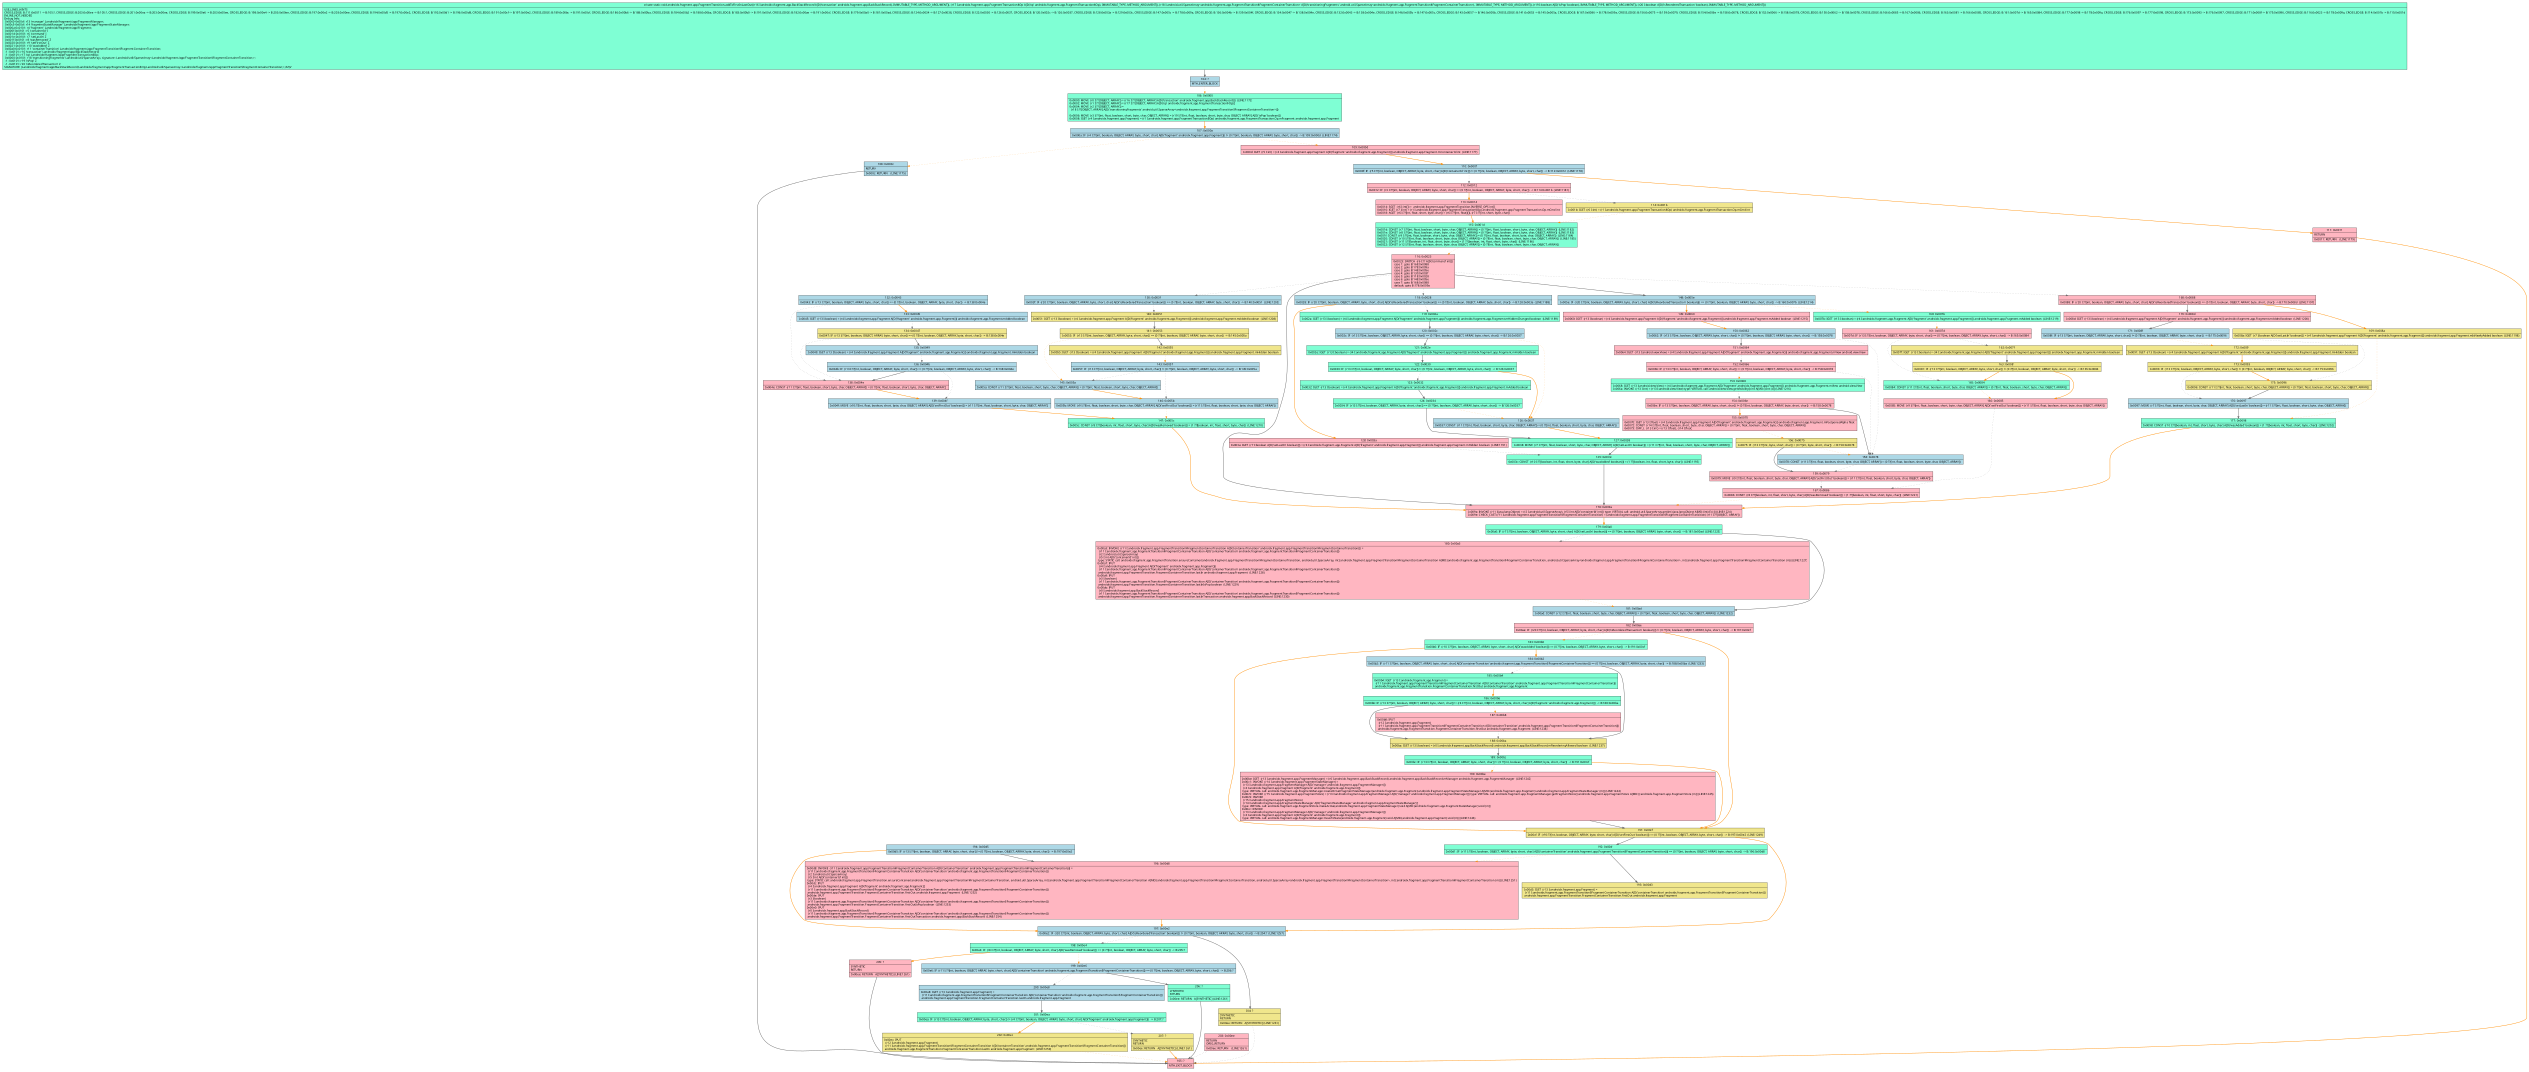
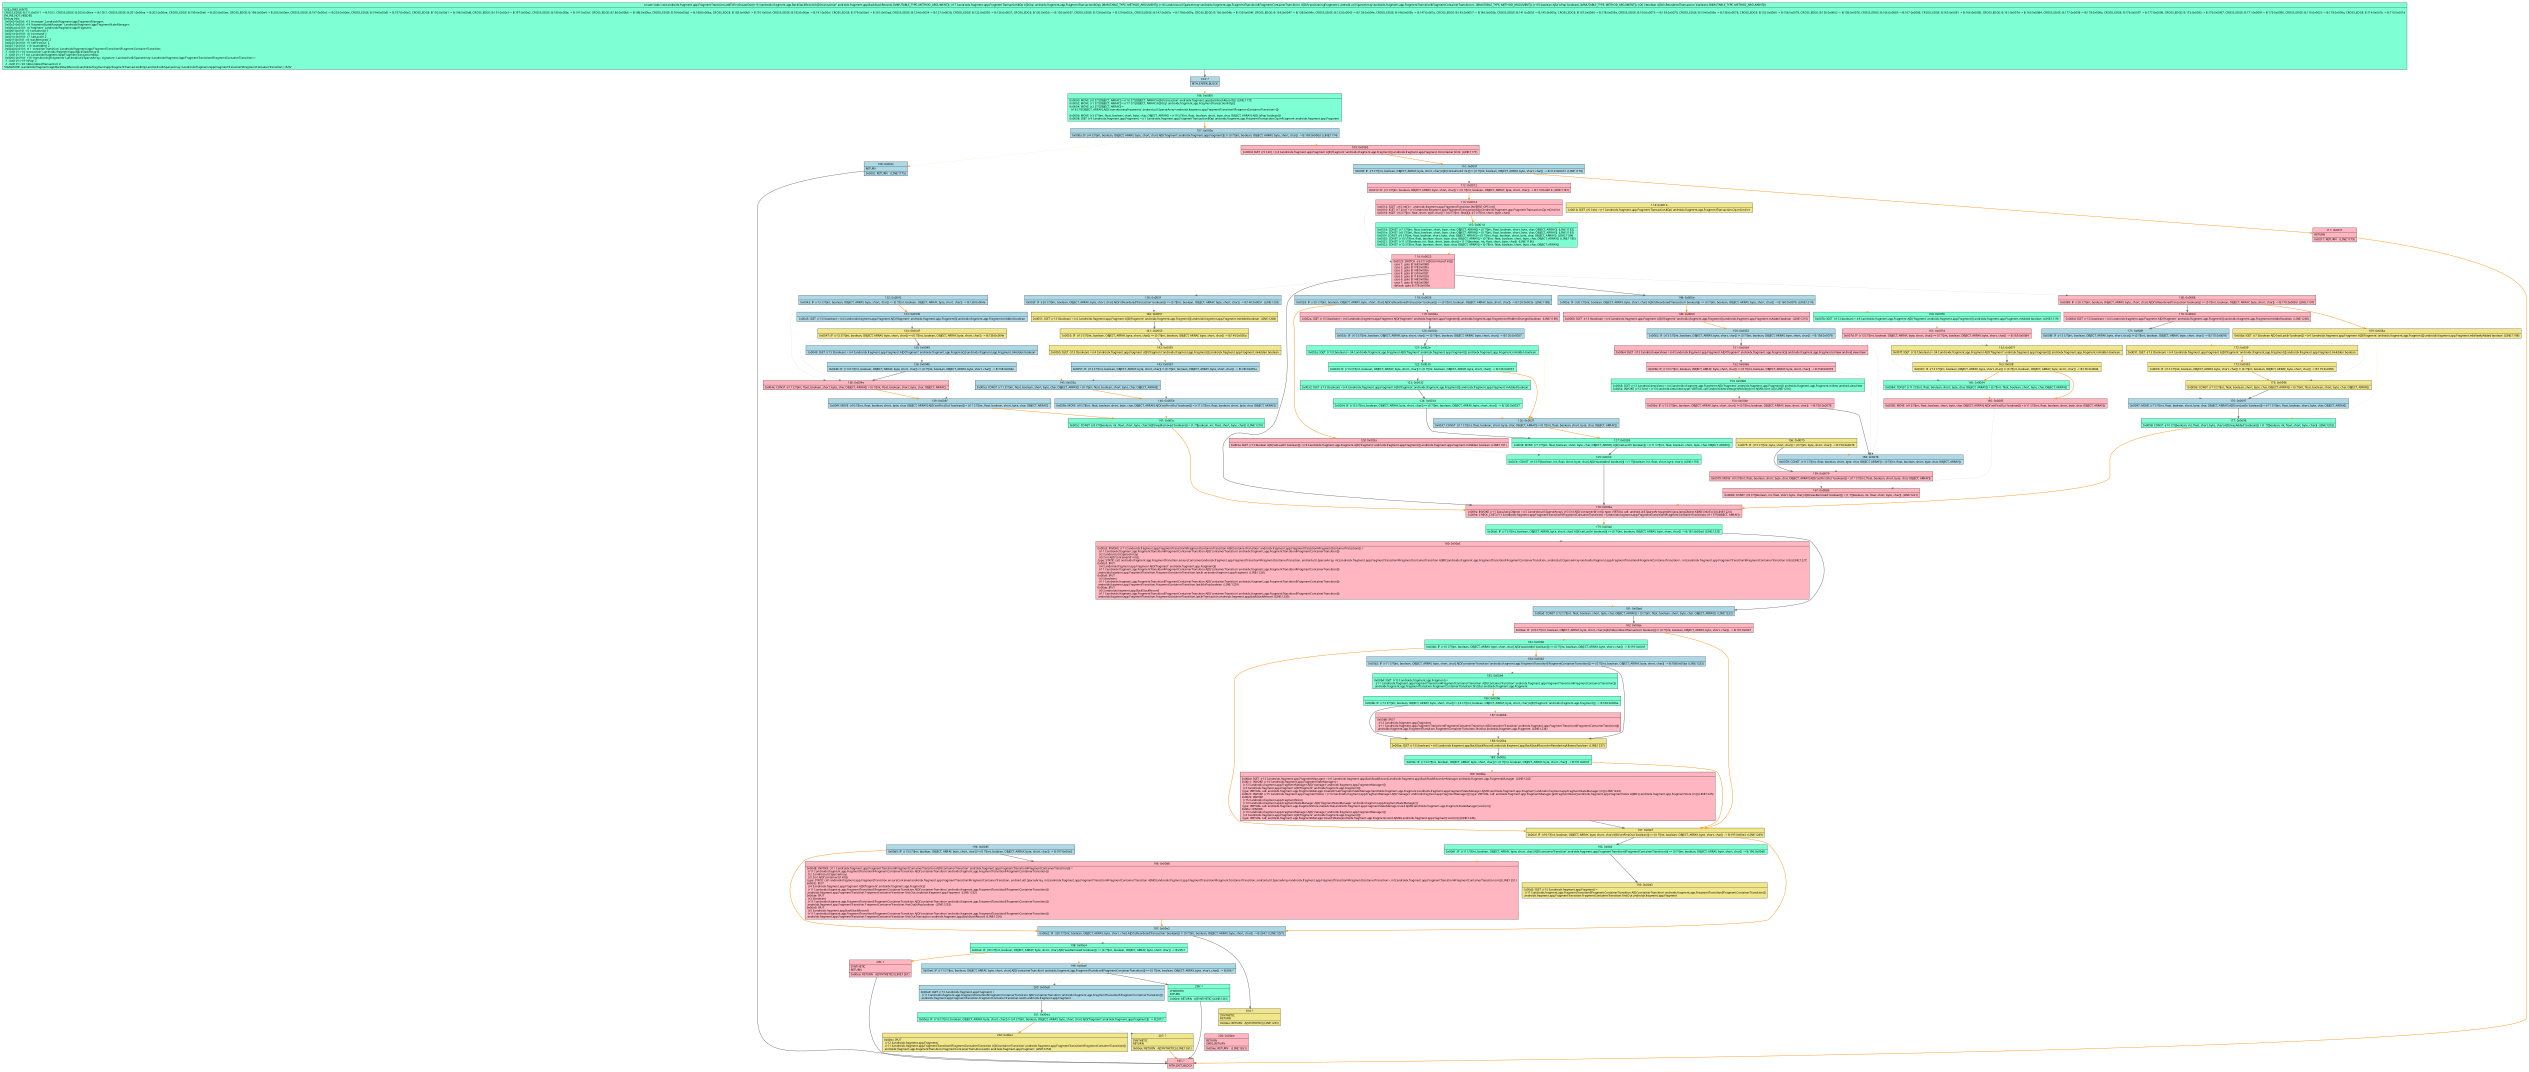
(1563, 198) -> (1365, 216)
(1430, 317) -> (1430, 317)
(1740, 423) -> none
